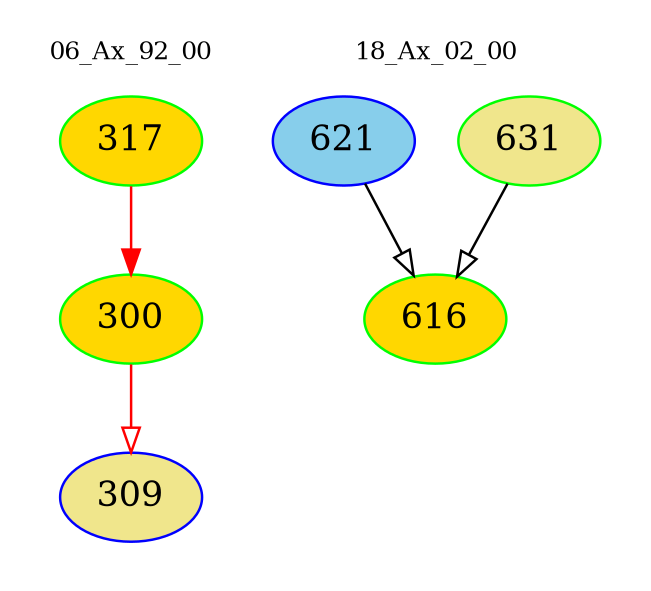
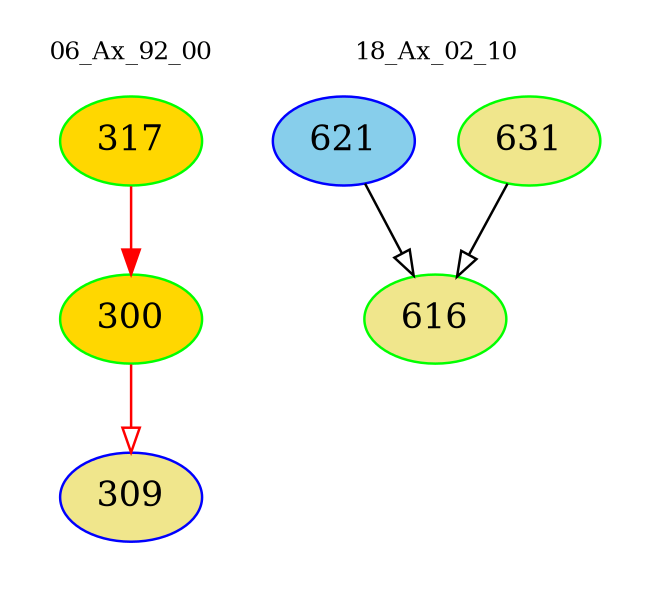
(437, 53) -> (437, 53)
(435, 319) -> (435, 319)
